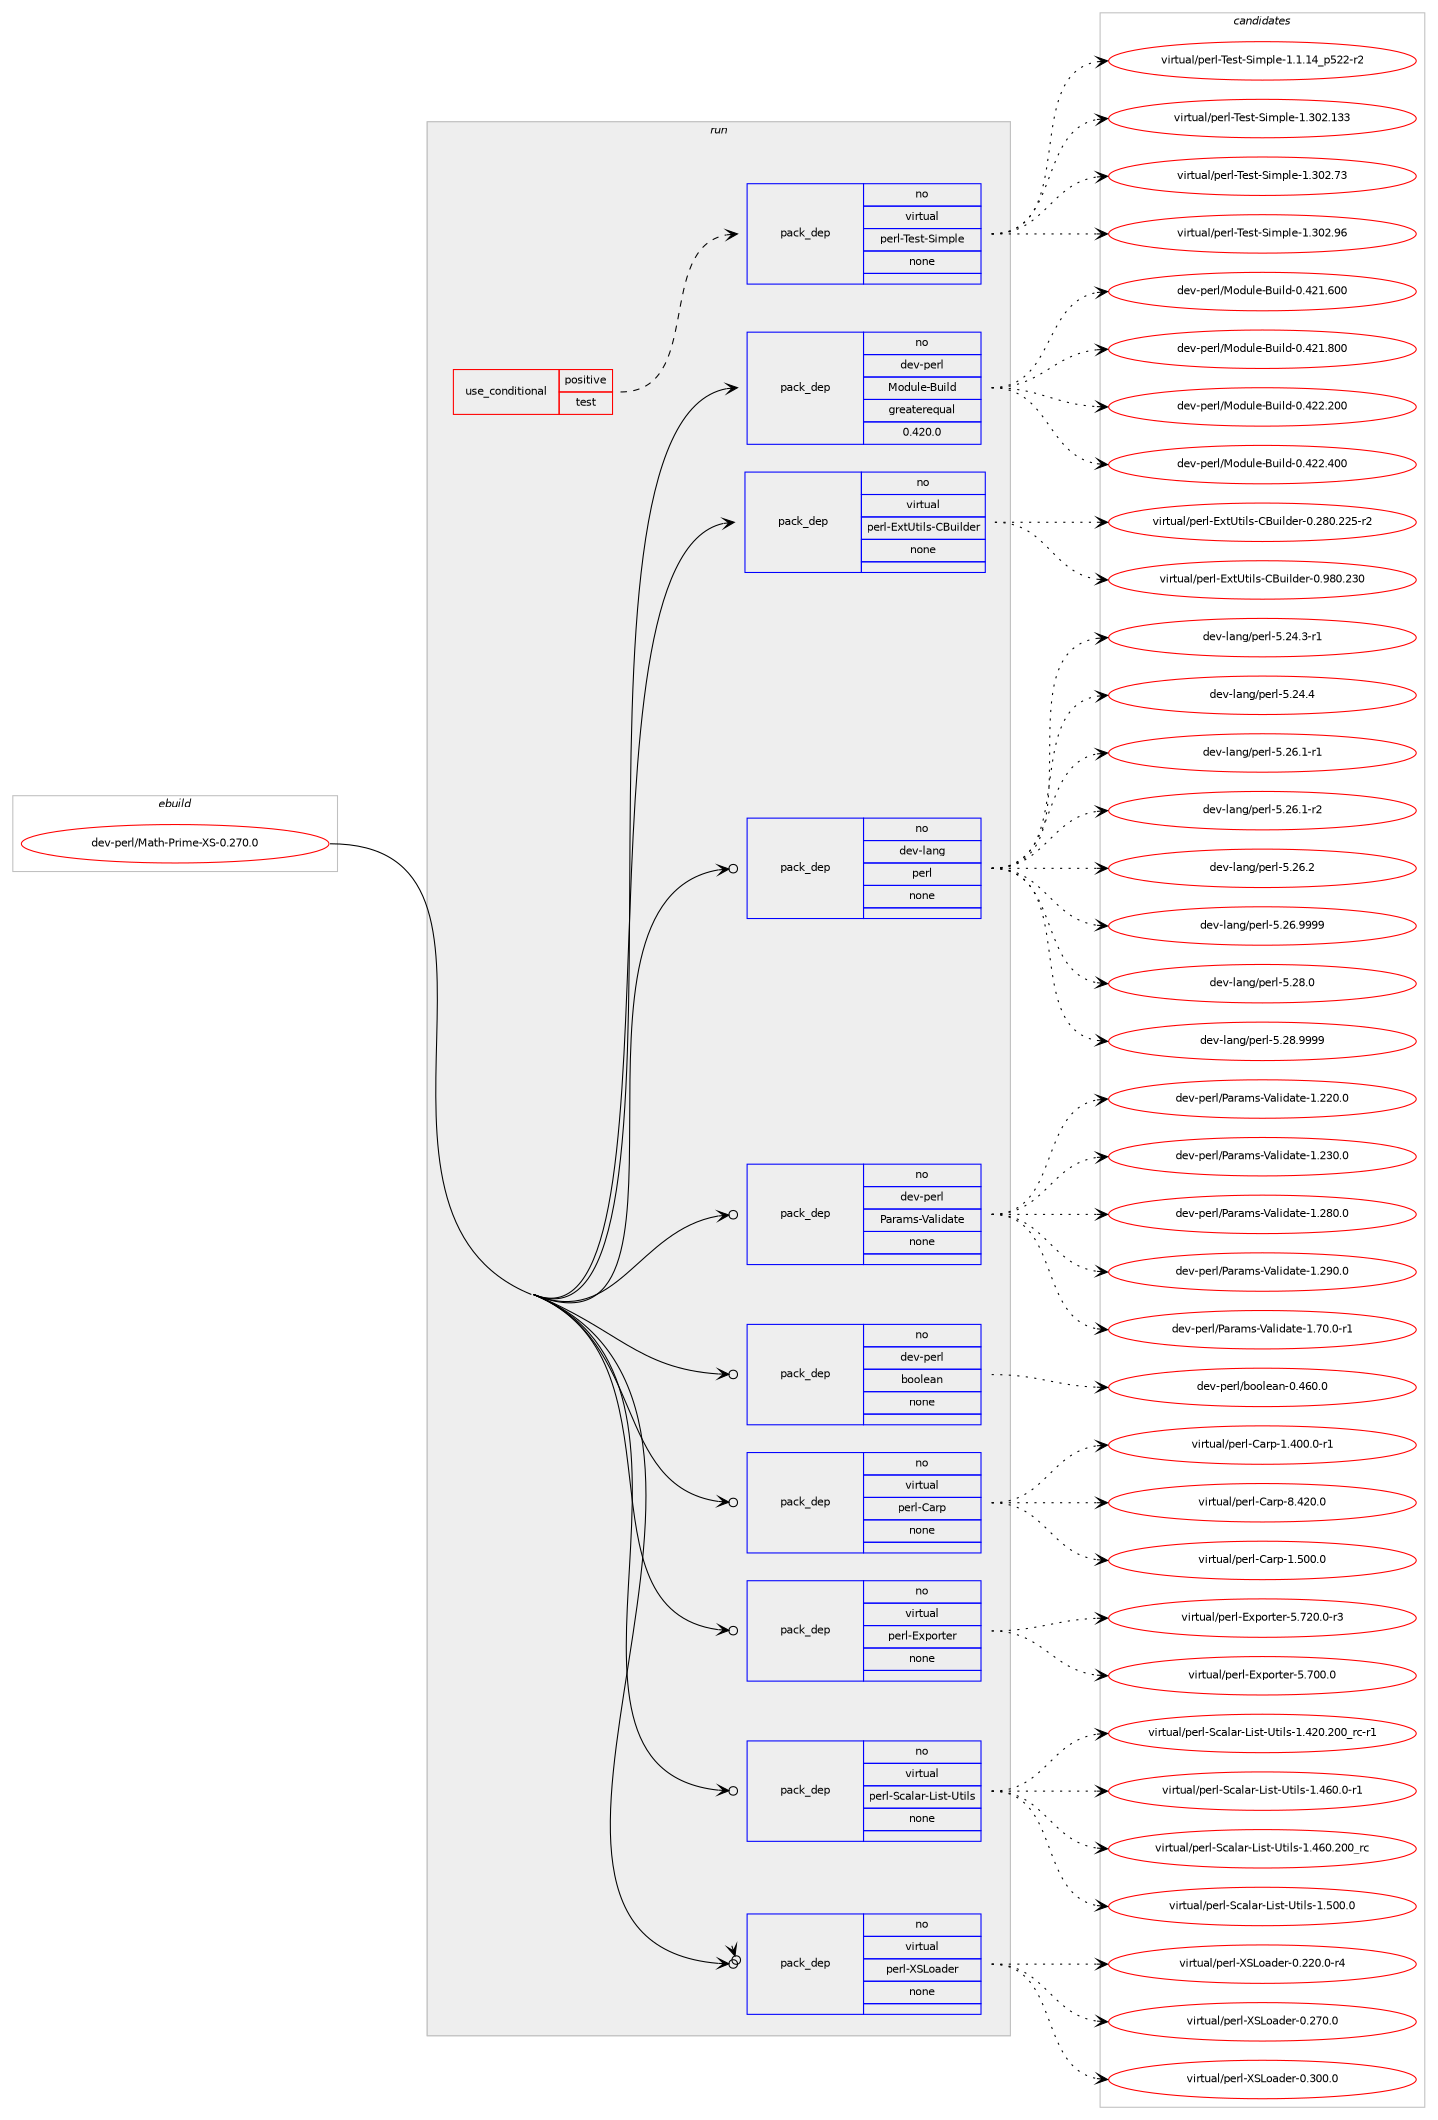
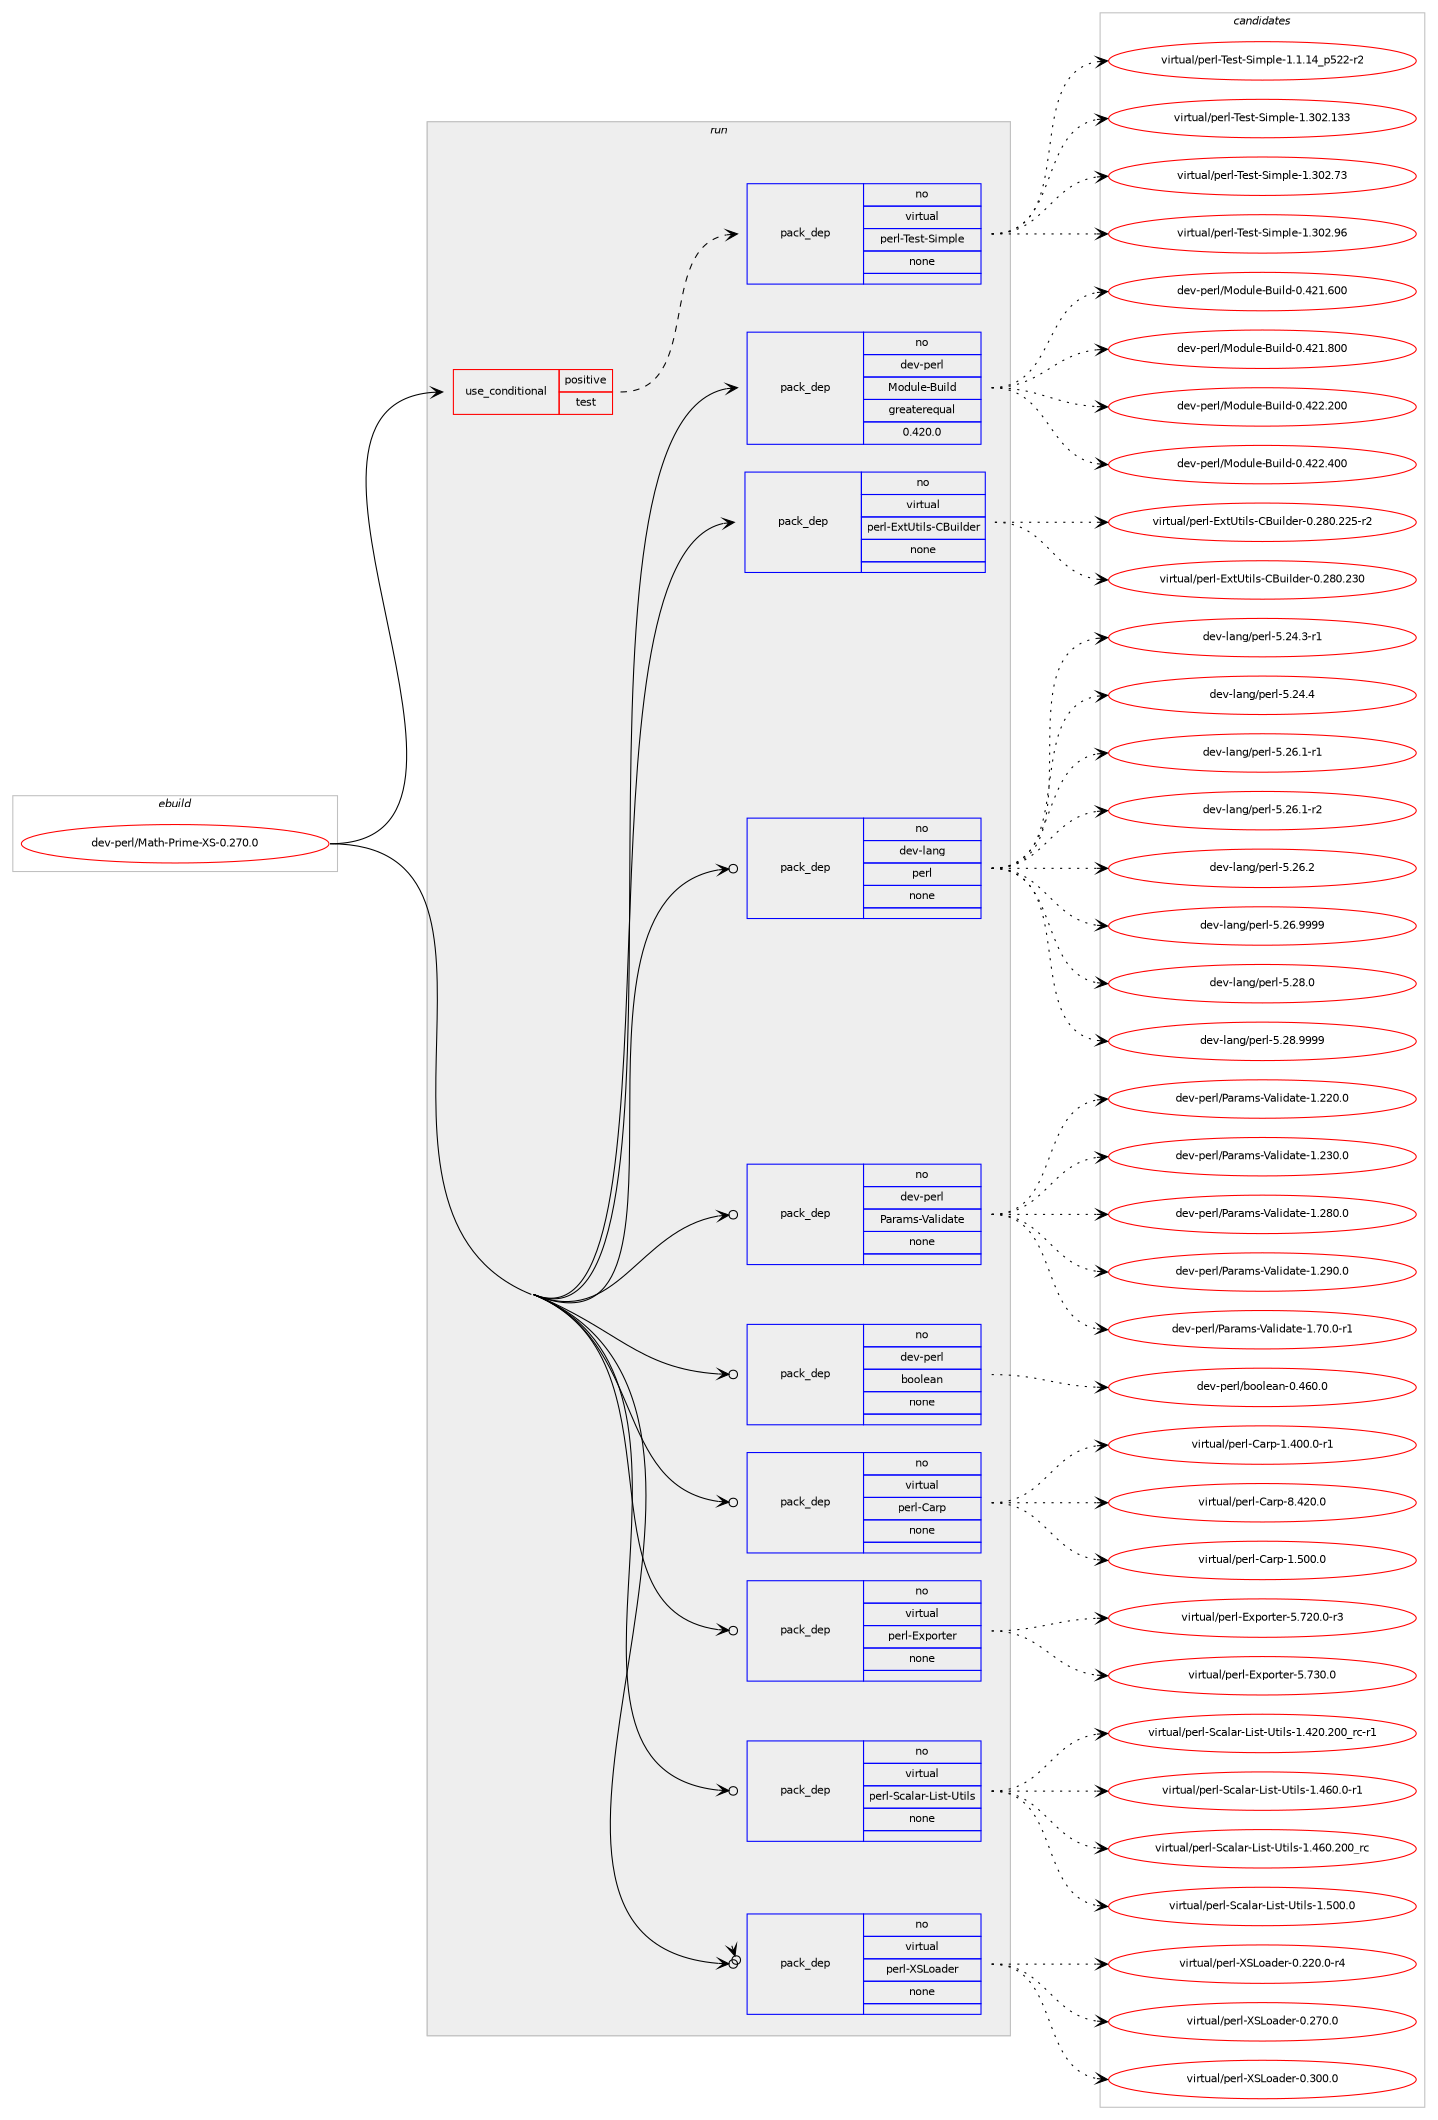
(1262, 580) -> (1262, 580)
none -> (387, 623)
(1262, 1676) -> (1262, 1676)
